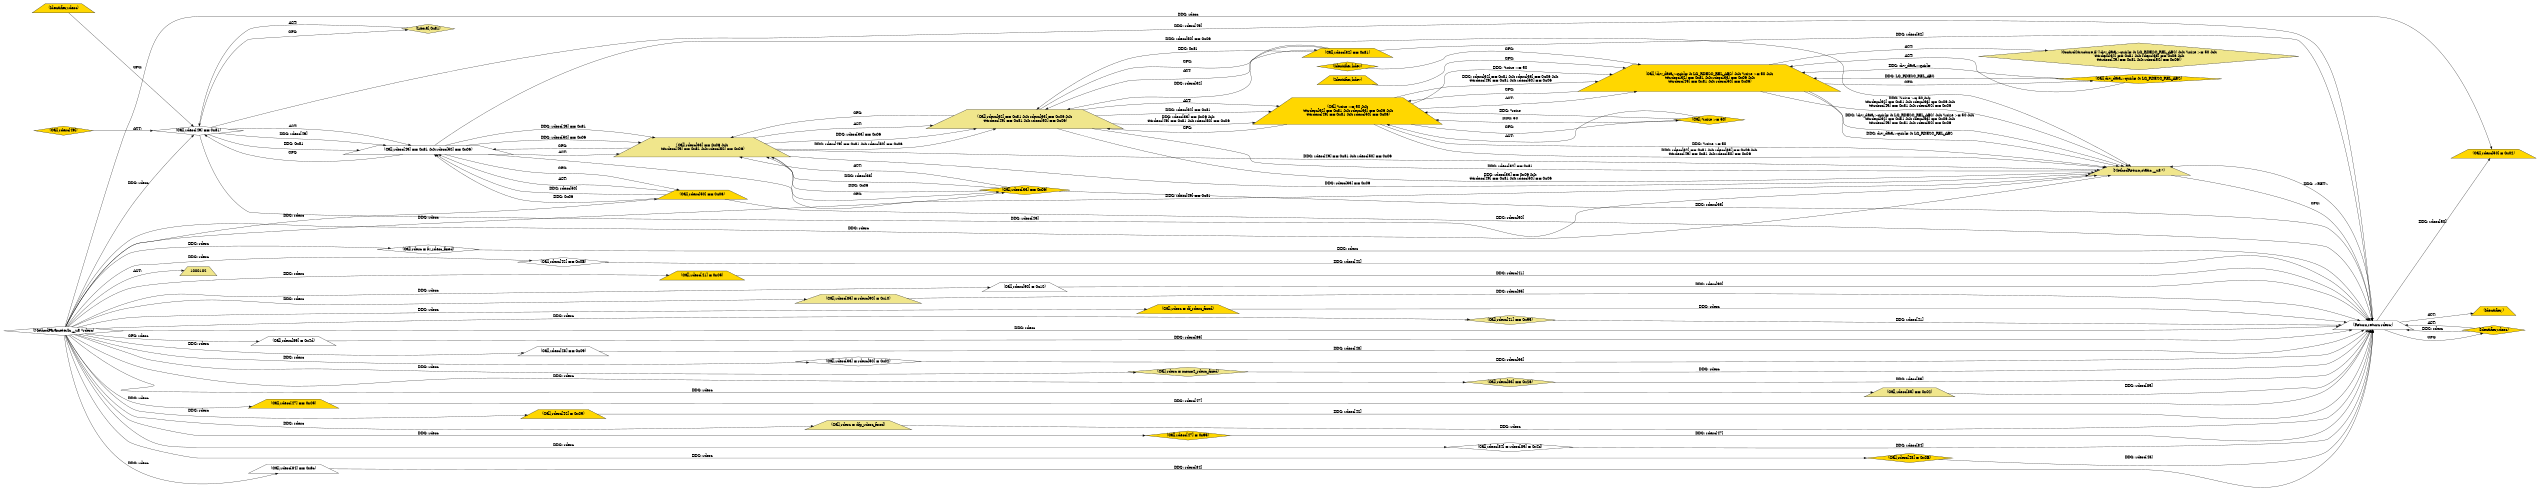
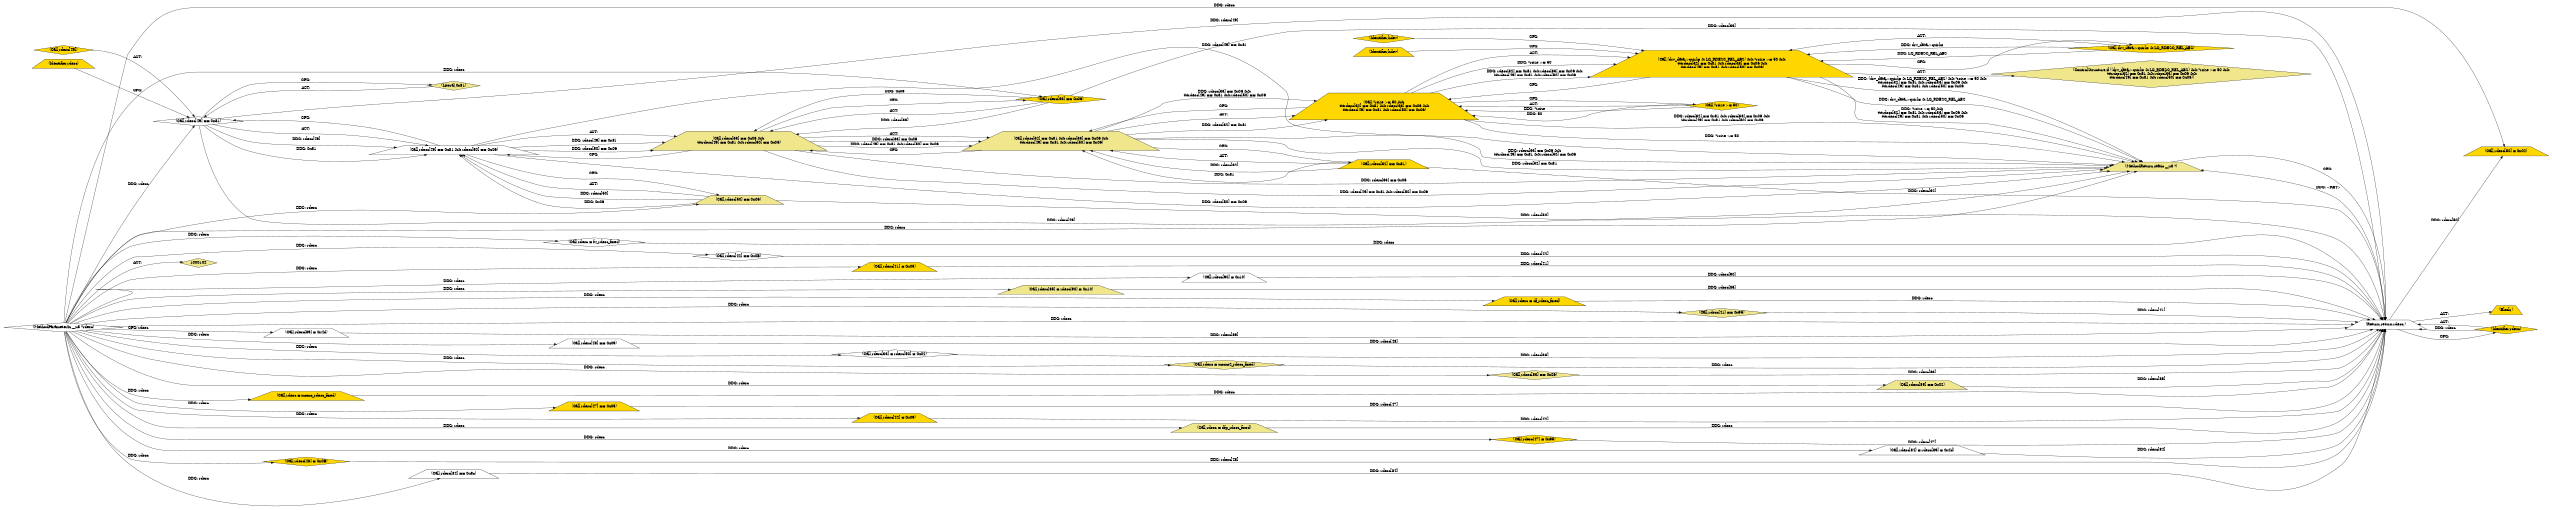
(702, 195) -> (738, 200)
(198, 271) -> (198, 263)
(2494, 311) -> (2506, 310)
none -> (306, 396)
(1510, 447) -> (1922, 450)
